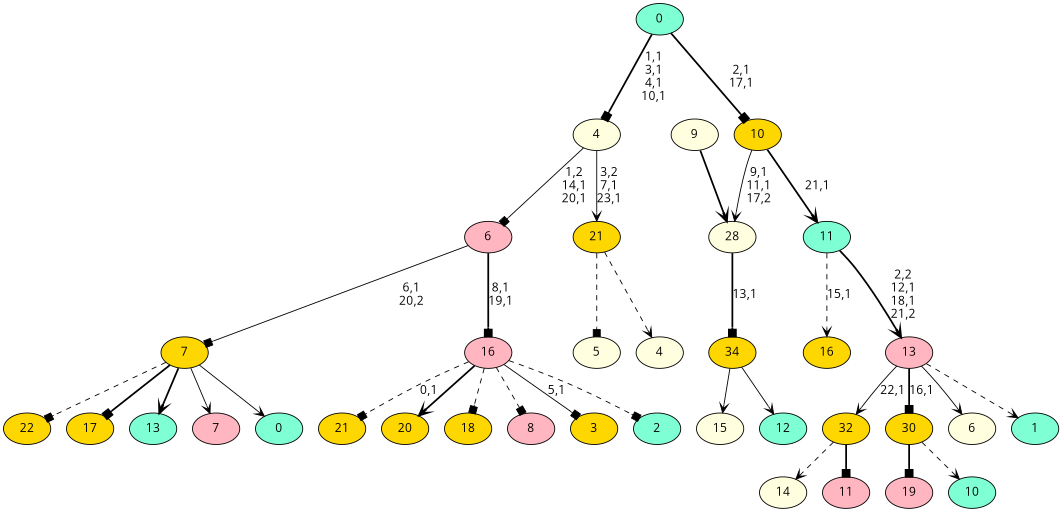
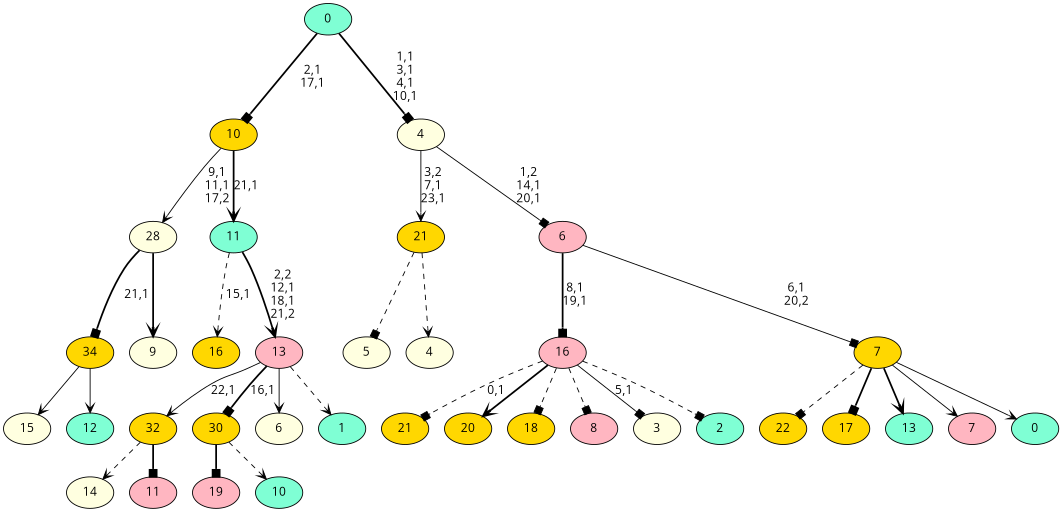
(712, 182) -> (153, 290)
(745, 295) -> (137, 295)
(594, 429) -> (657, 429)
